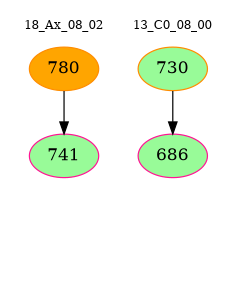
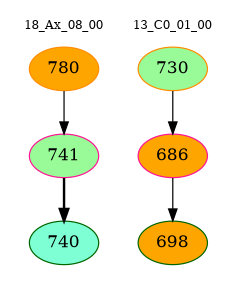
(64, 26) -> (64, 26)
(173, 26) -> (173, 26)
(173, 156) -> (173, 156)
none -> (64, 243)
none -> (173, 243)
